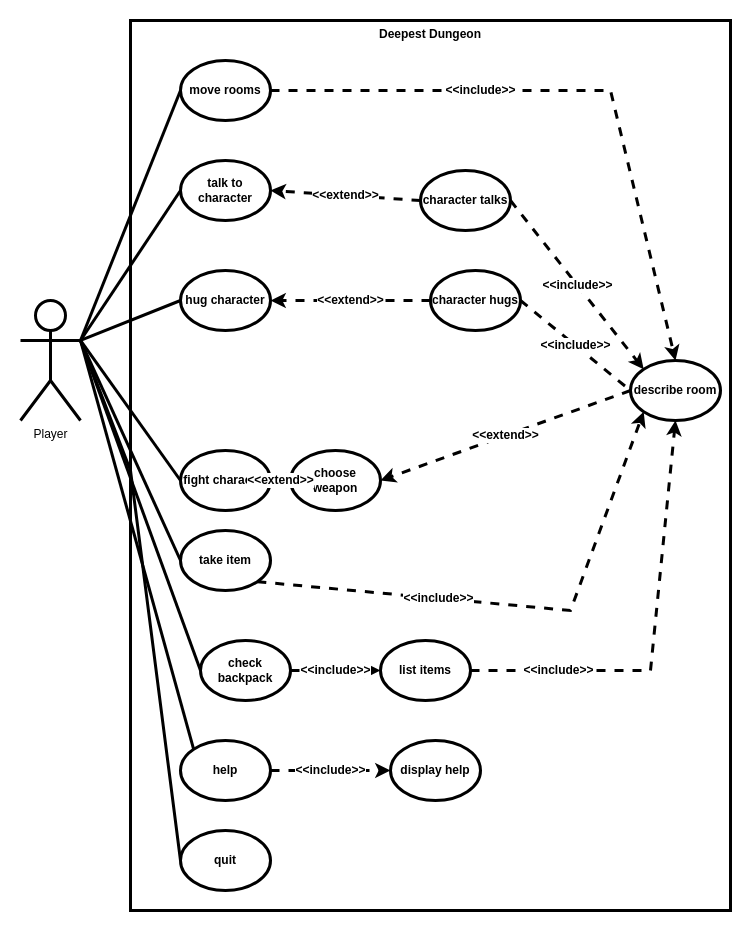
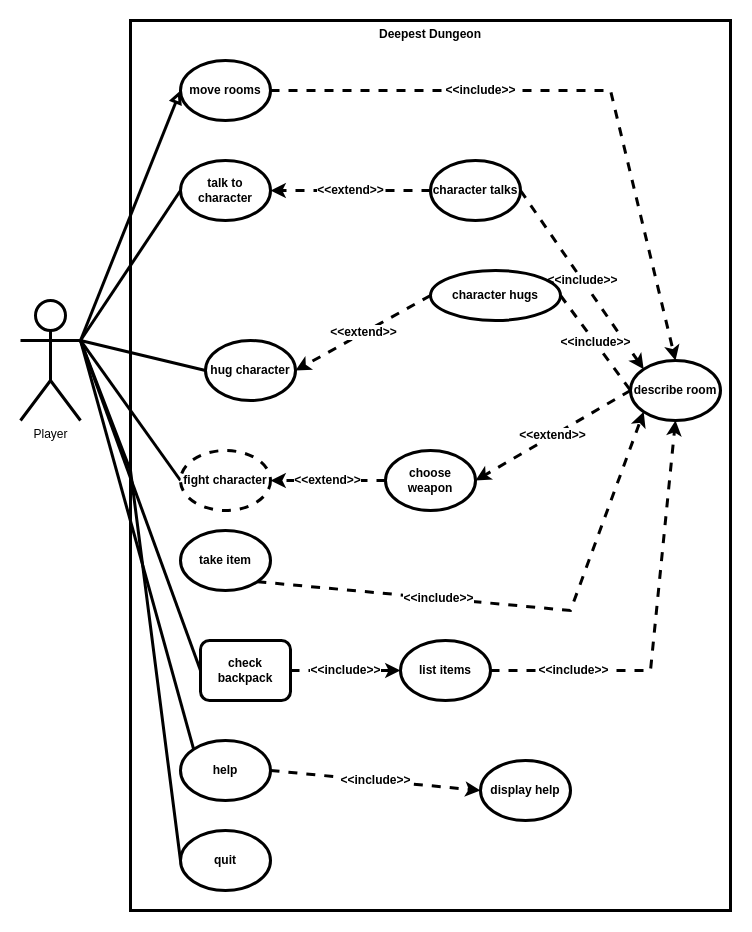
(176, 101) -> (175, 104)
(466, 201) -> (476, 191)
(226, 301) -> (251, 371)
(476, 301) -> (496, 296)
(134, 457) -> none
(226, 481) -> (226, 481)
(336, 481) -> (431, 481)
(246, 671) -> (246, 671)
(426, 671) -> (446, 671)
(436, 771) -> (526, 791)
